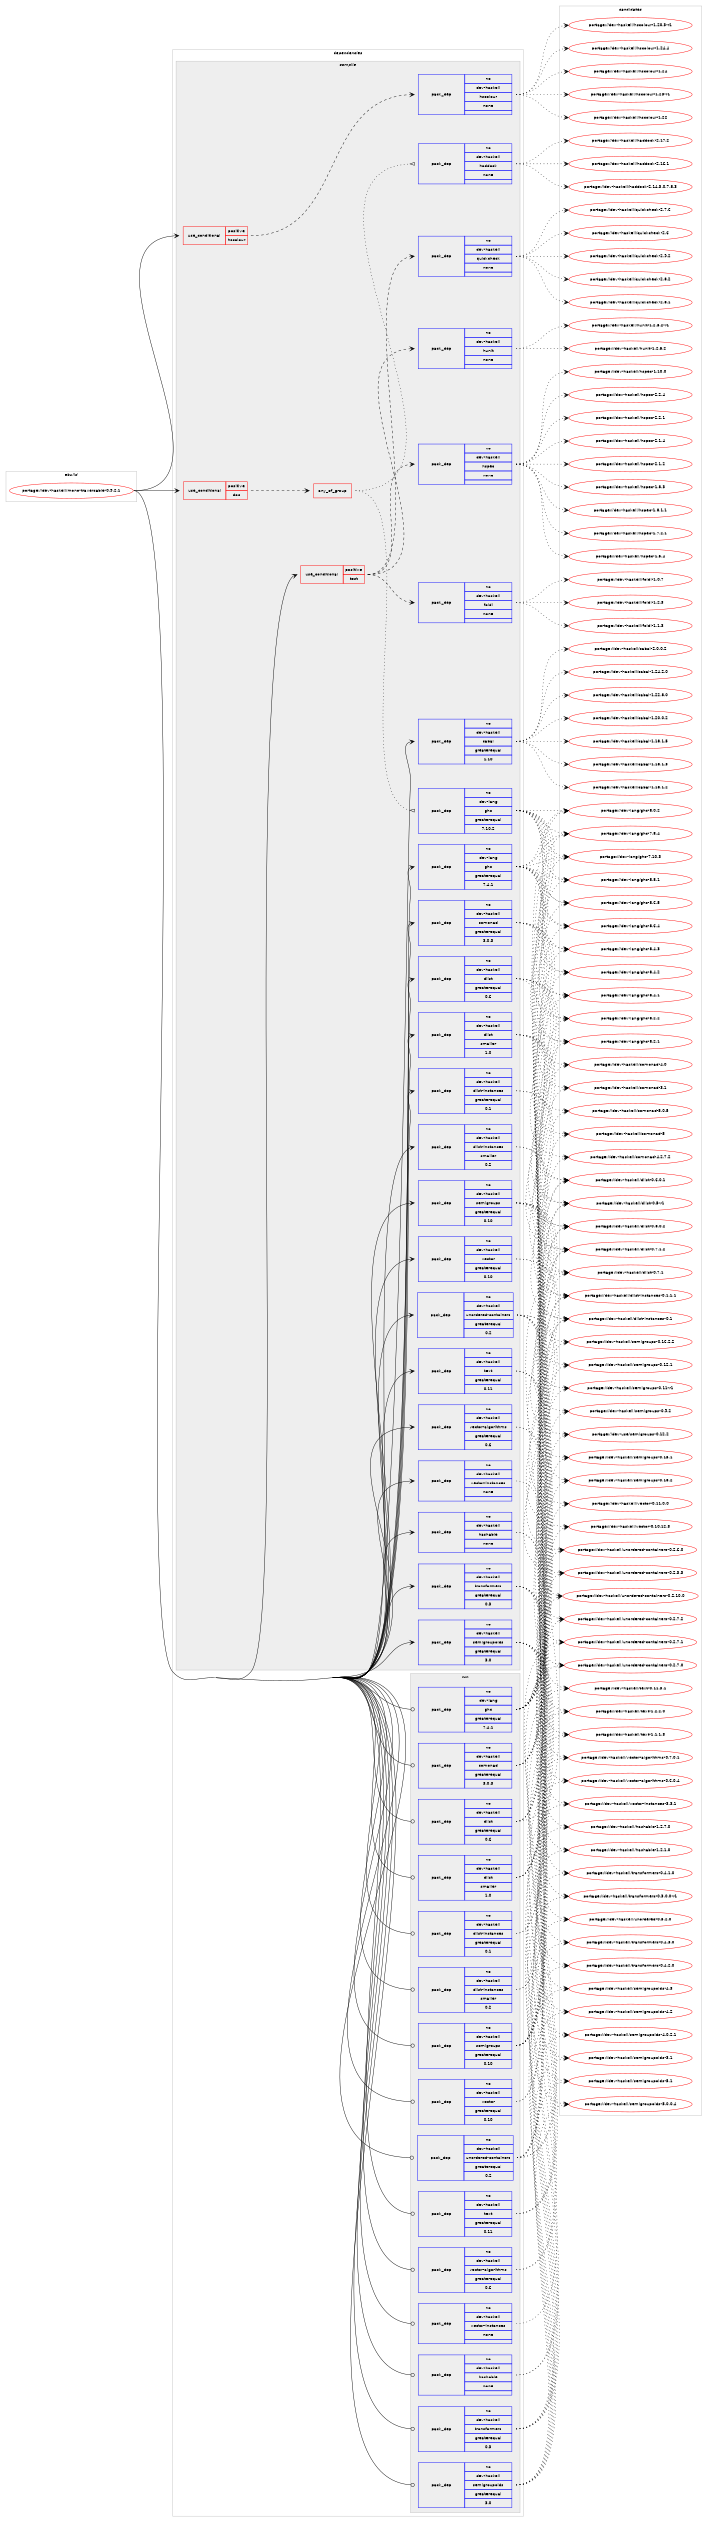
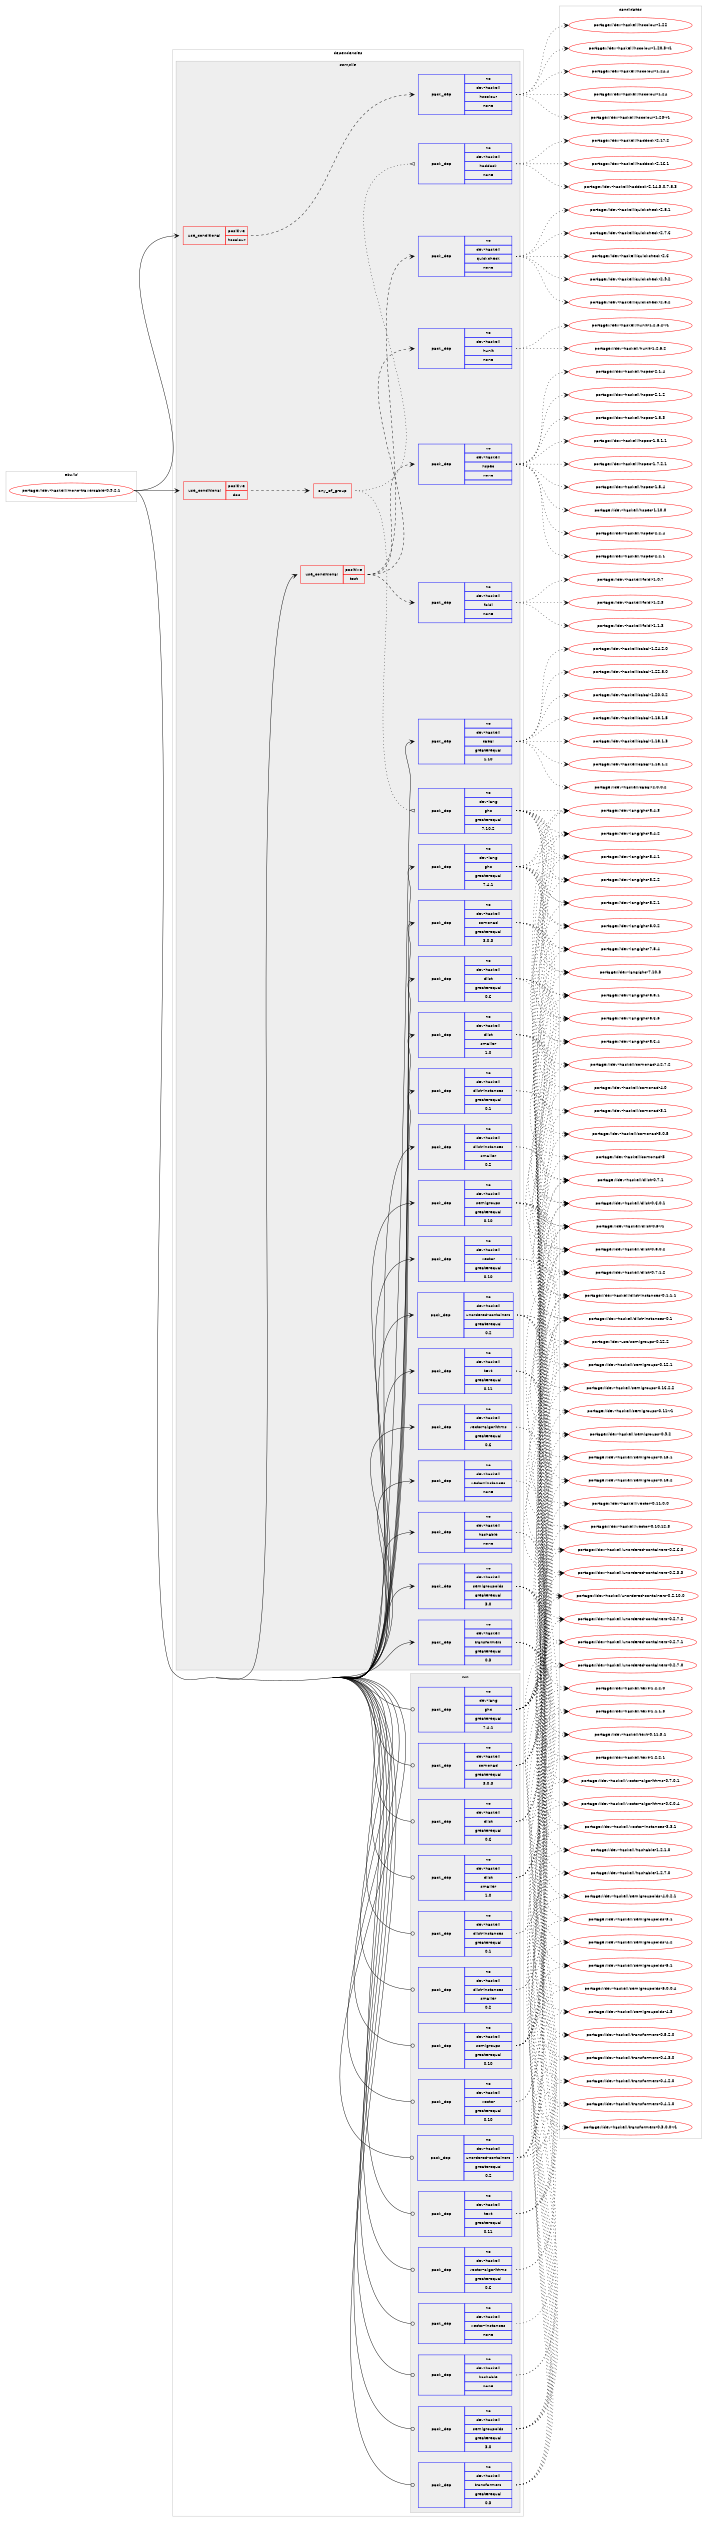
none -> (631, 1758)
(631, 1919) -> (631, 2035)
